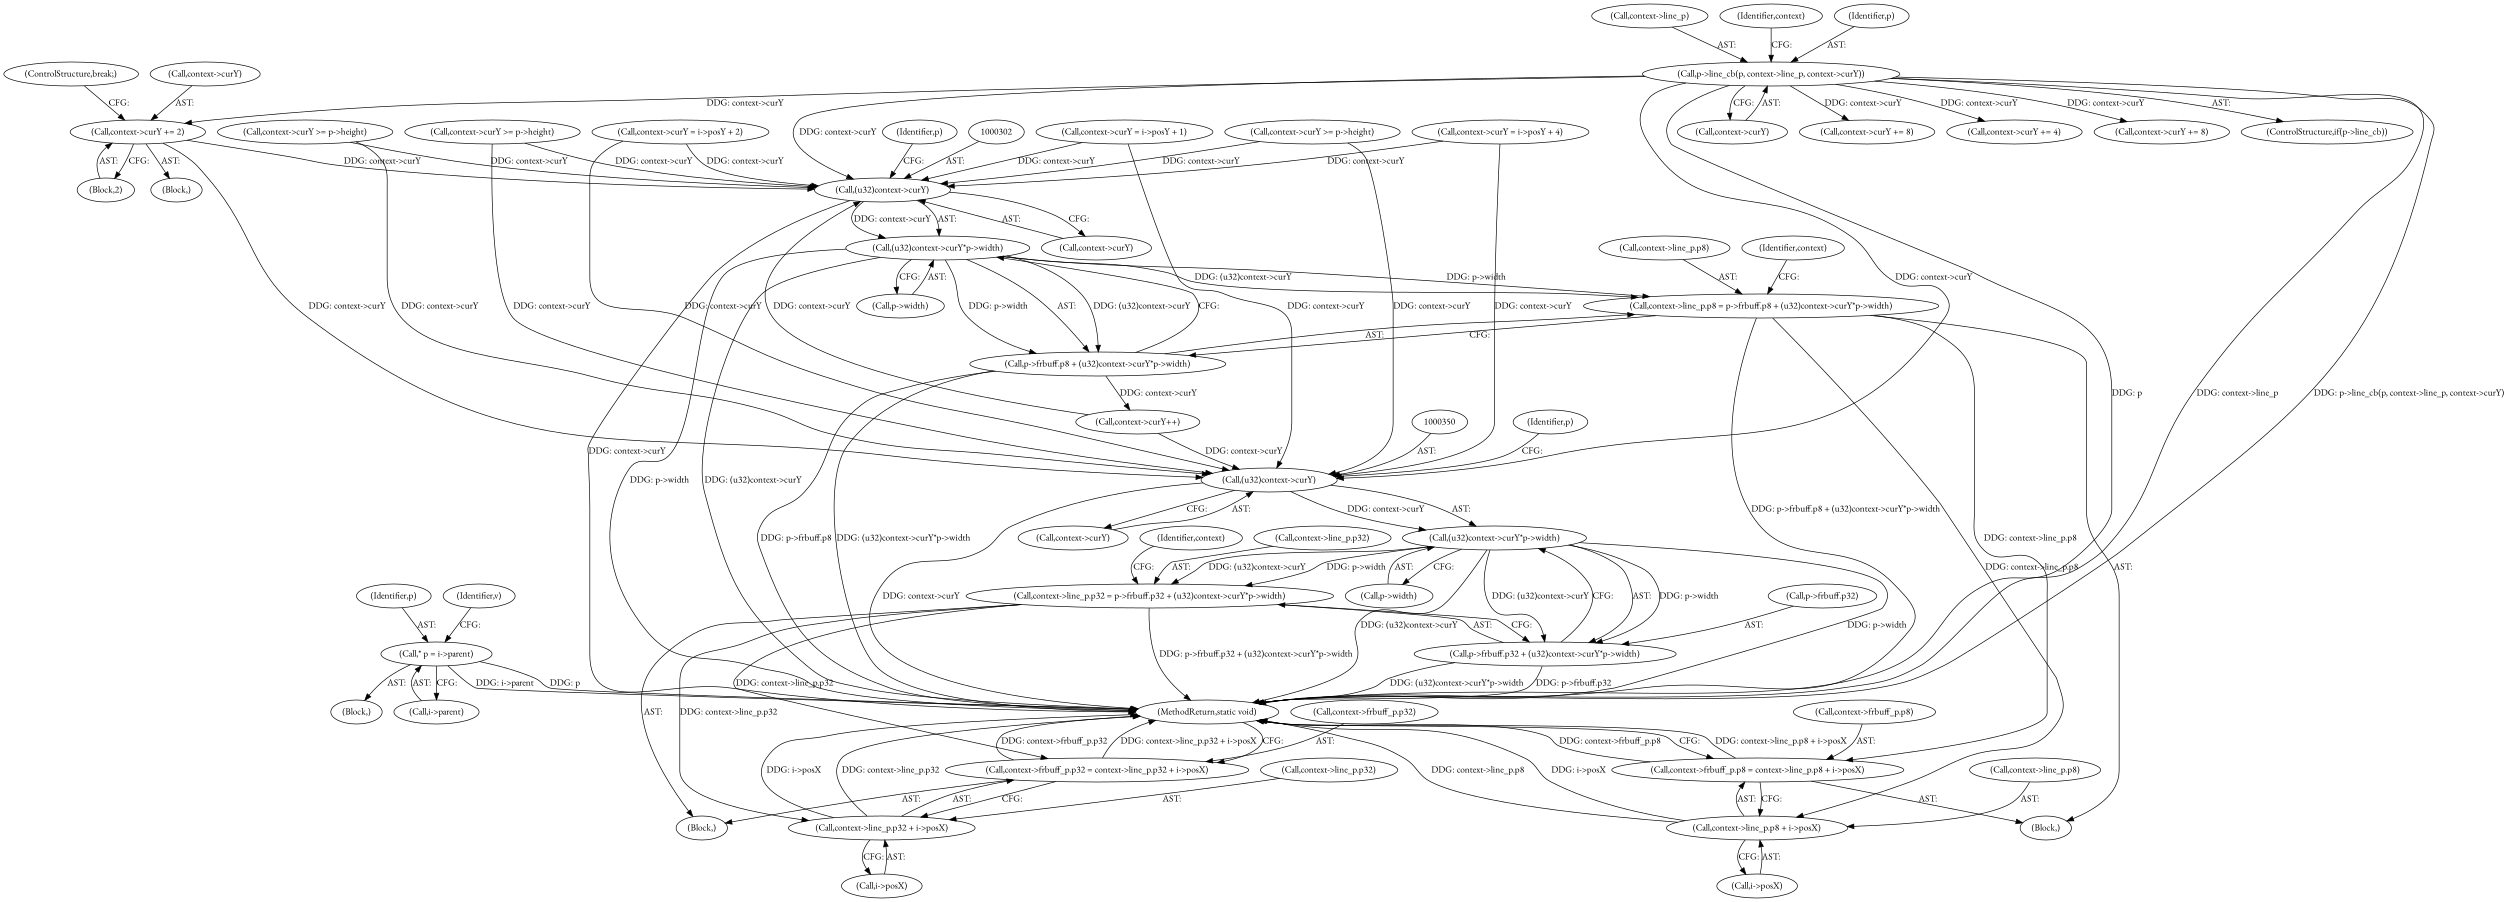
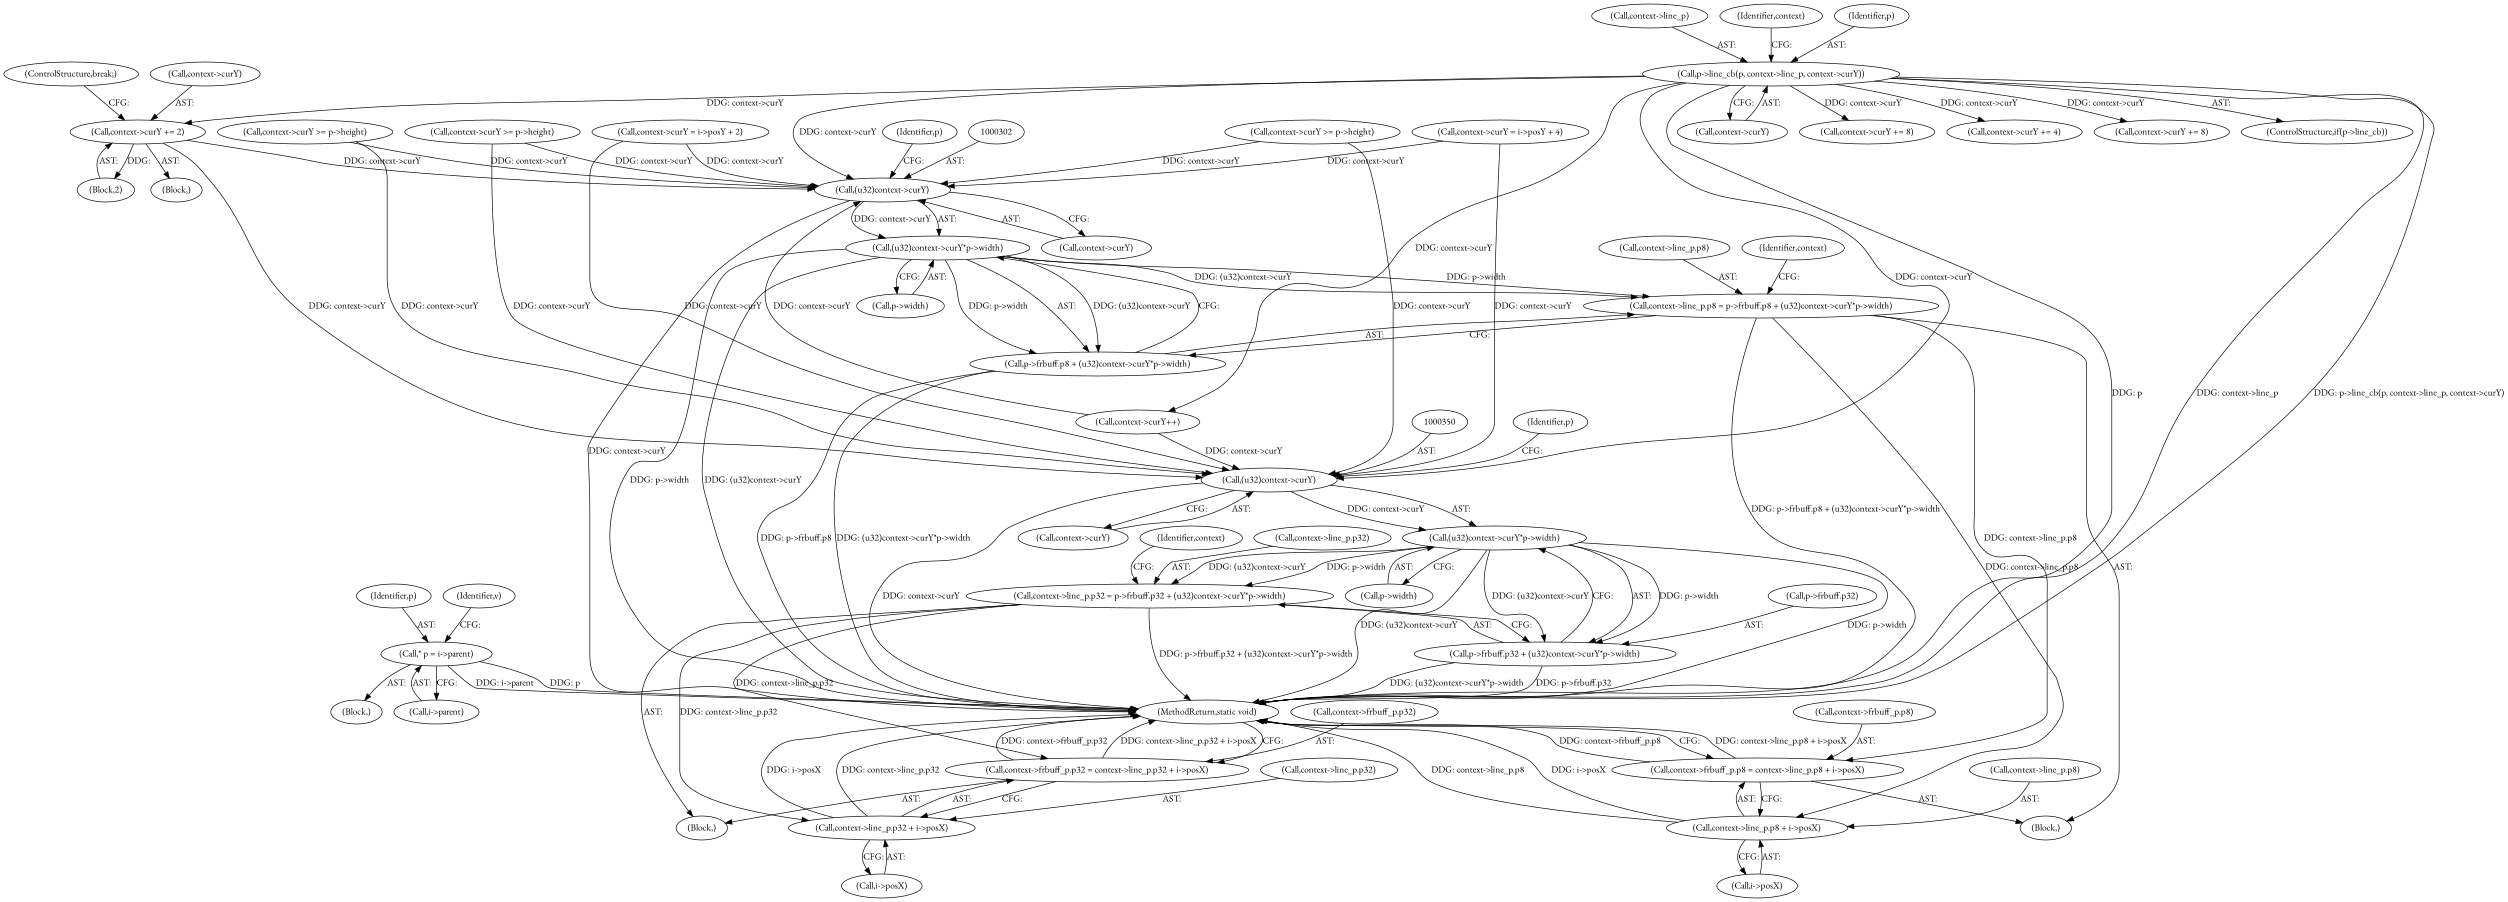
(1124, 132) -> none
(140, 161) -> (140, 161)
(1116, 390) -> (1412, 238)
